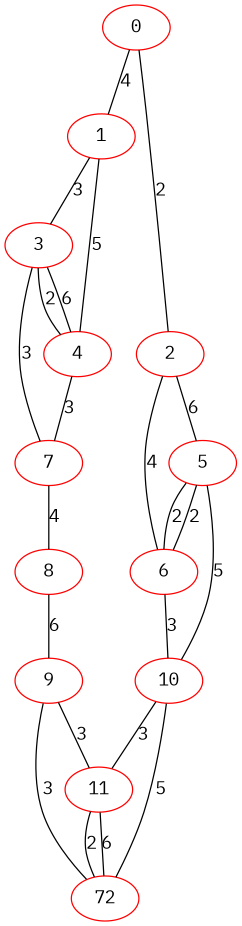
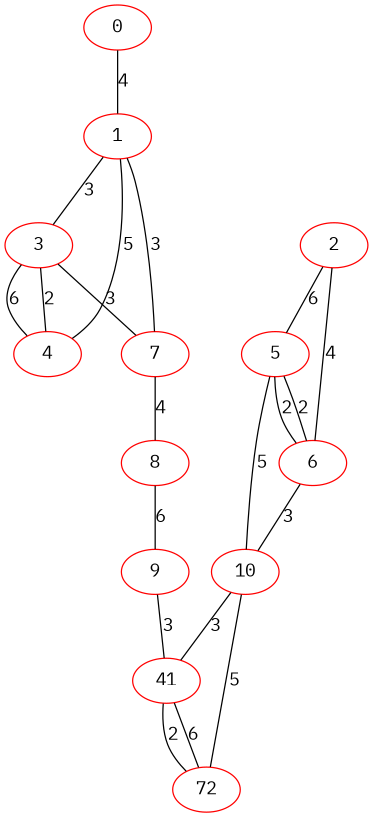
(154, 191) -> none
(63, 409) -> (147, 244)
(99, 790) -> (166, 681)
(39, 798) -> none
